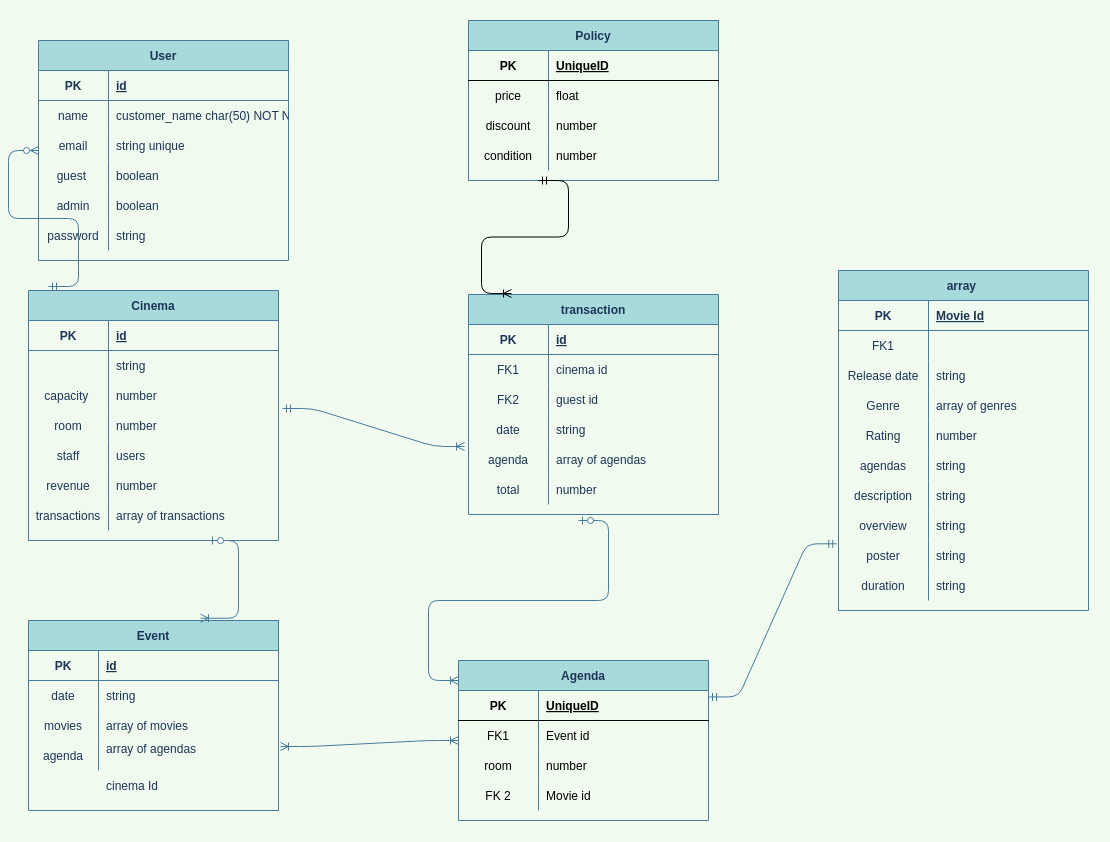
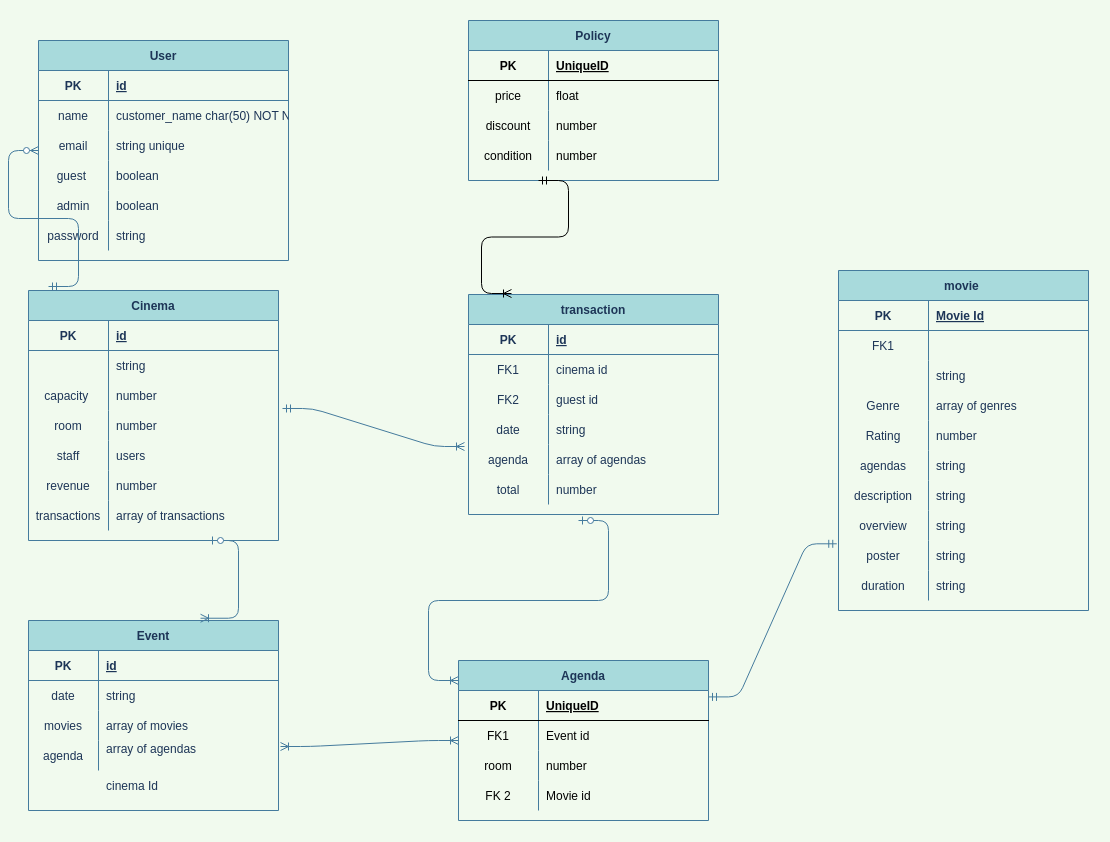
(963, 286) -> (963, 286)
(884, 376) -> none
